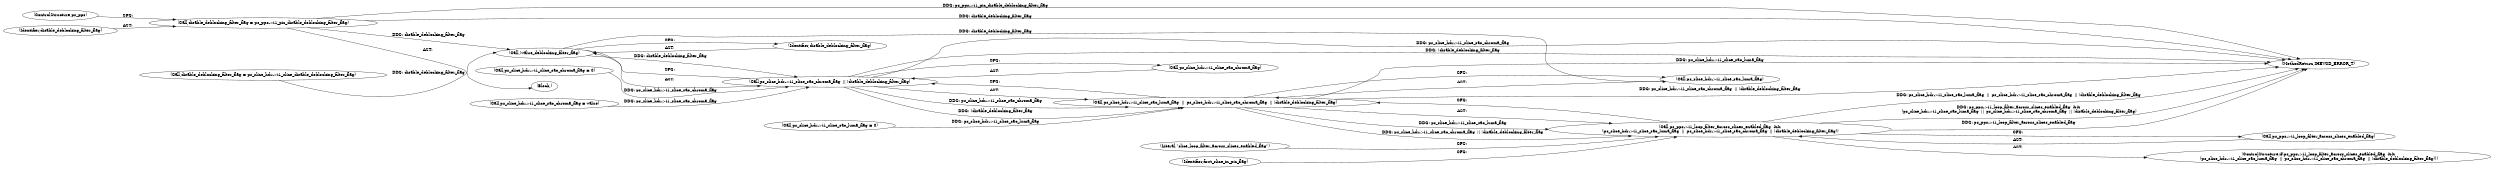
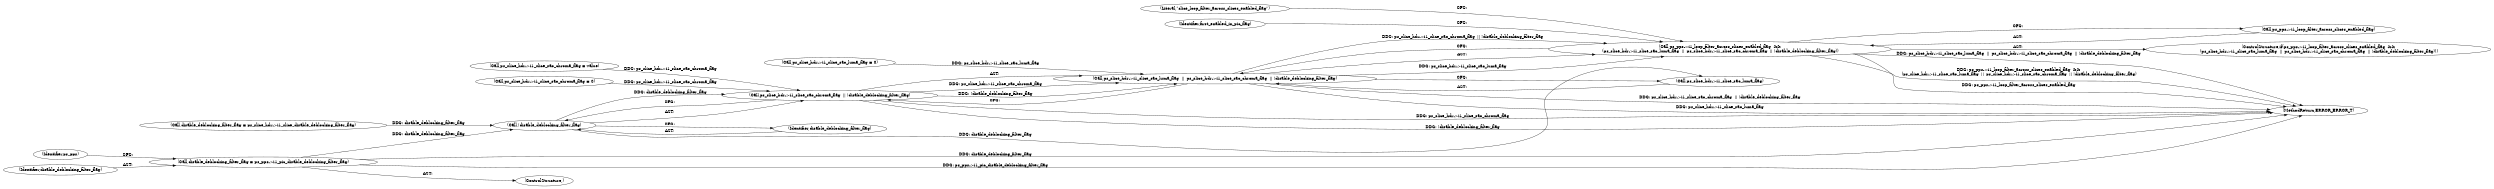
(60, 15) -> (60, 154)
(544, 53) -> (544, 125)
(2318, 64) -> (2318, 111)
(1215, 68) -> none
(544, 86) -> (544, 181)
(1215, 162) -> (1215, 24)
